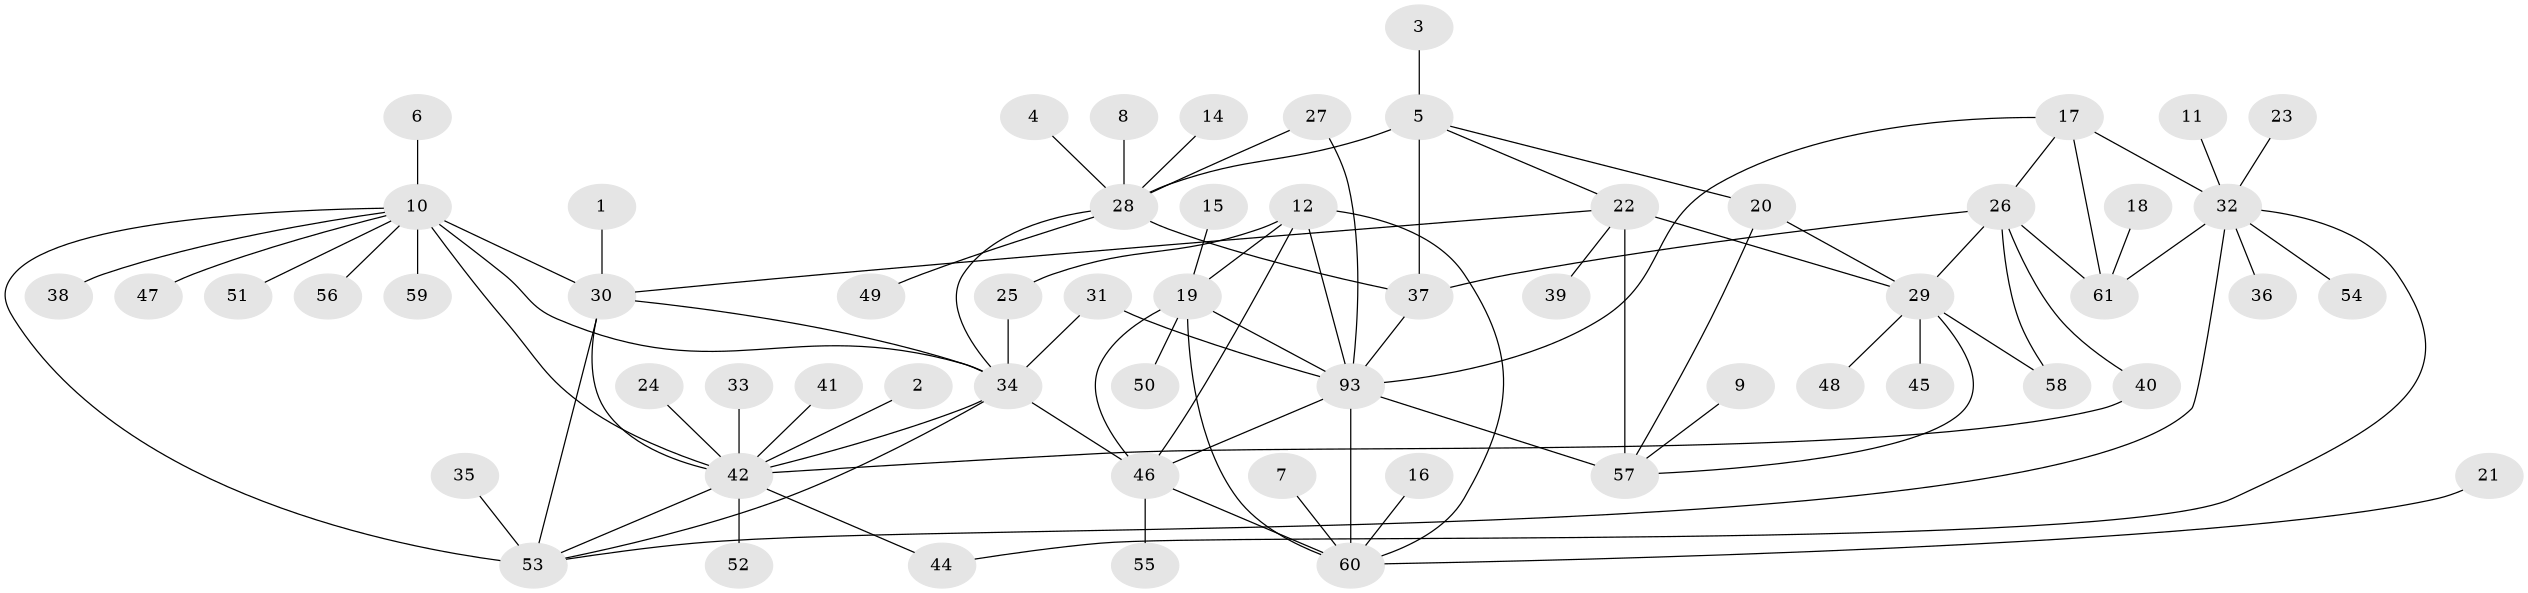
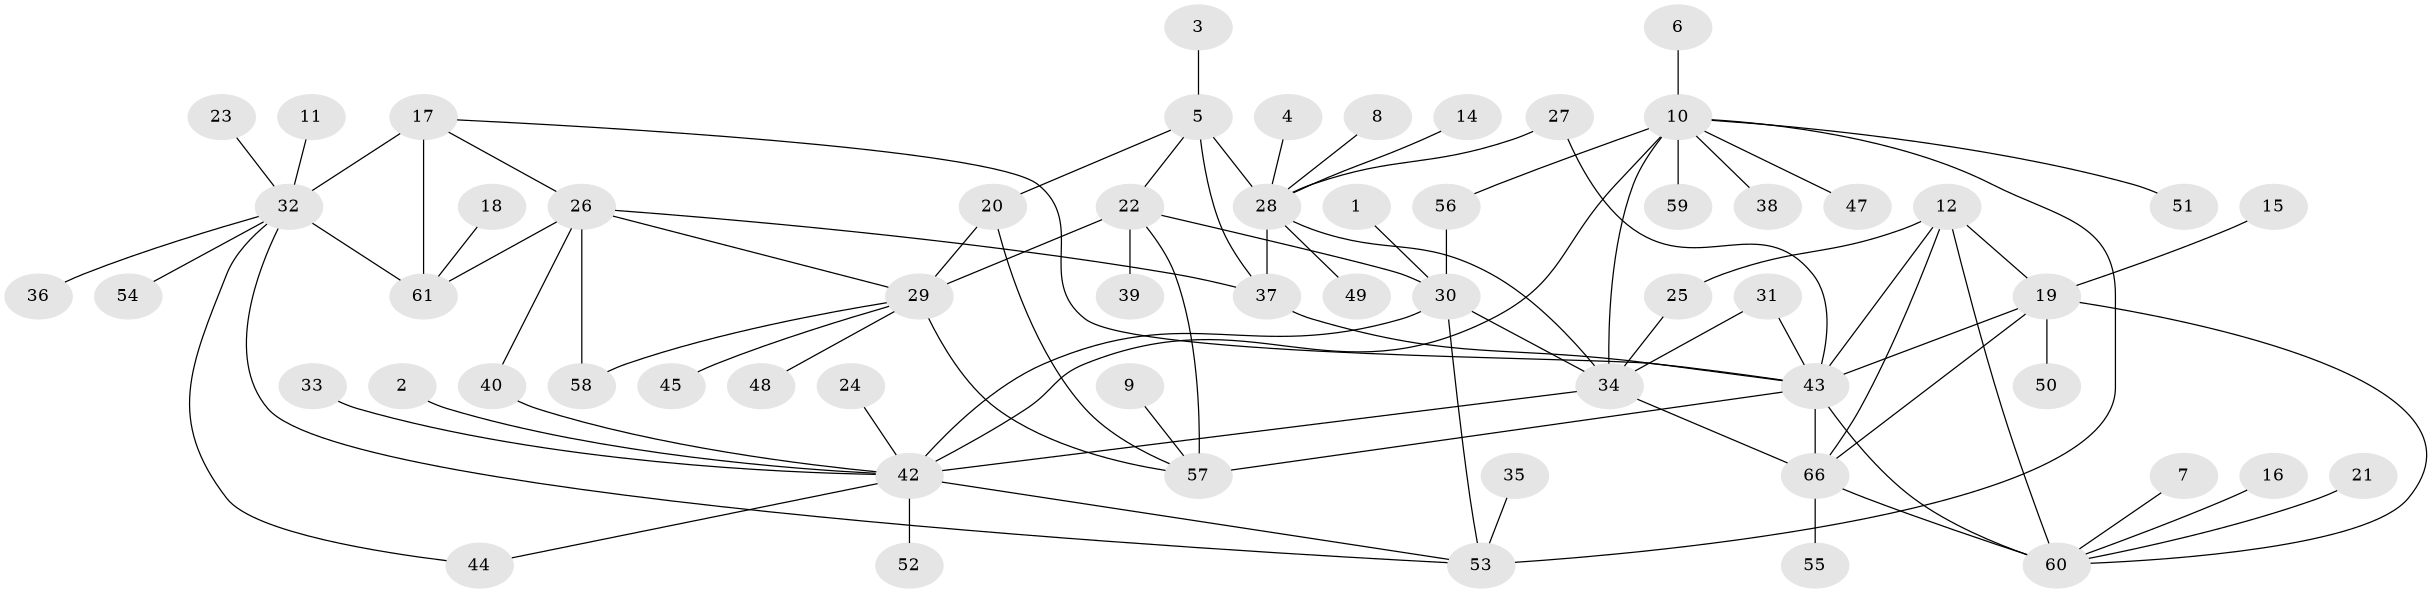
(510, 252) -> (1446, 247)
(829, 386) -> none
(1351, 386) -> (1815, 386)
(1145, 476) -> (1815, 476)
(771, 503) -> none
